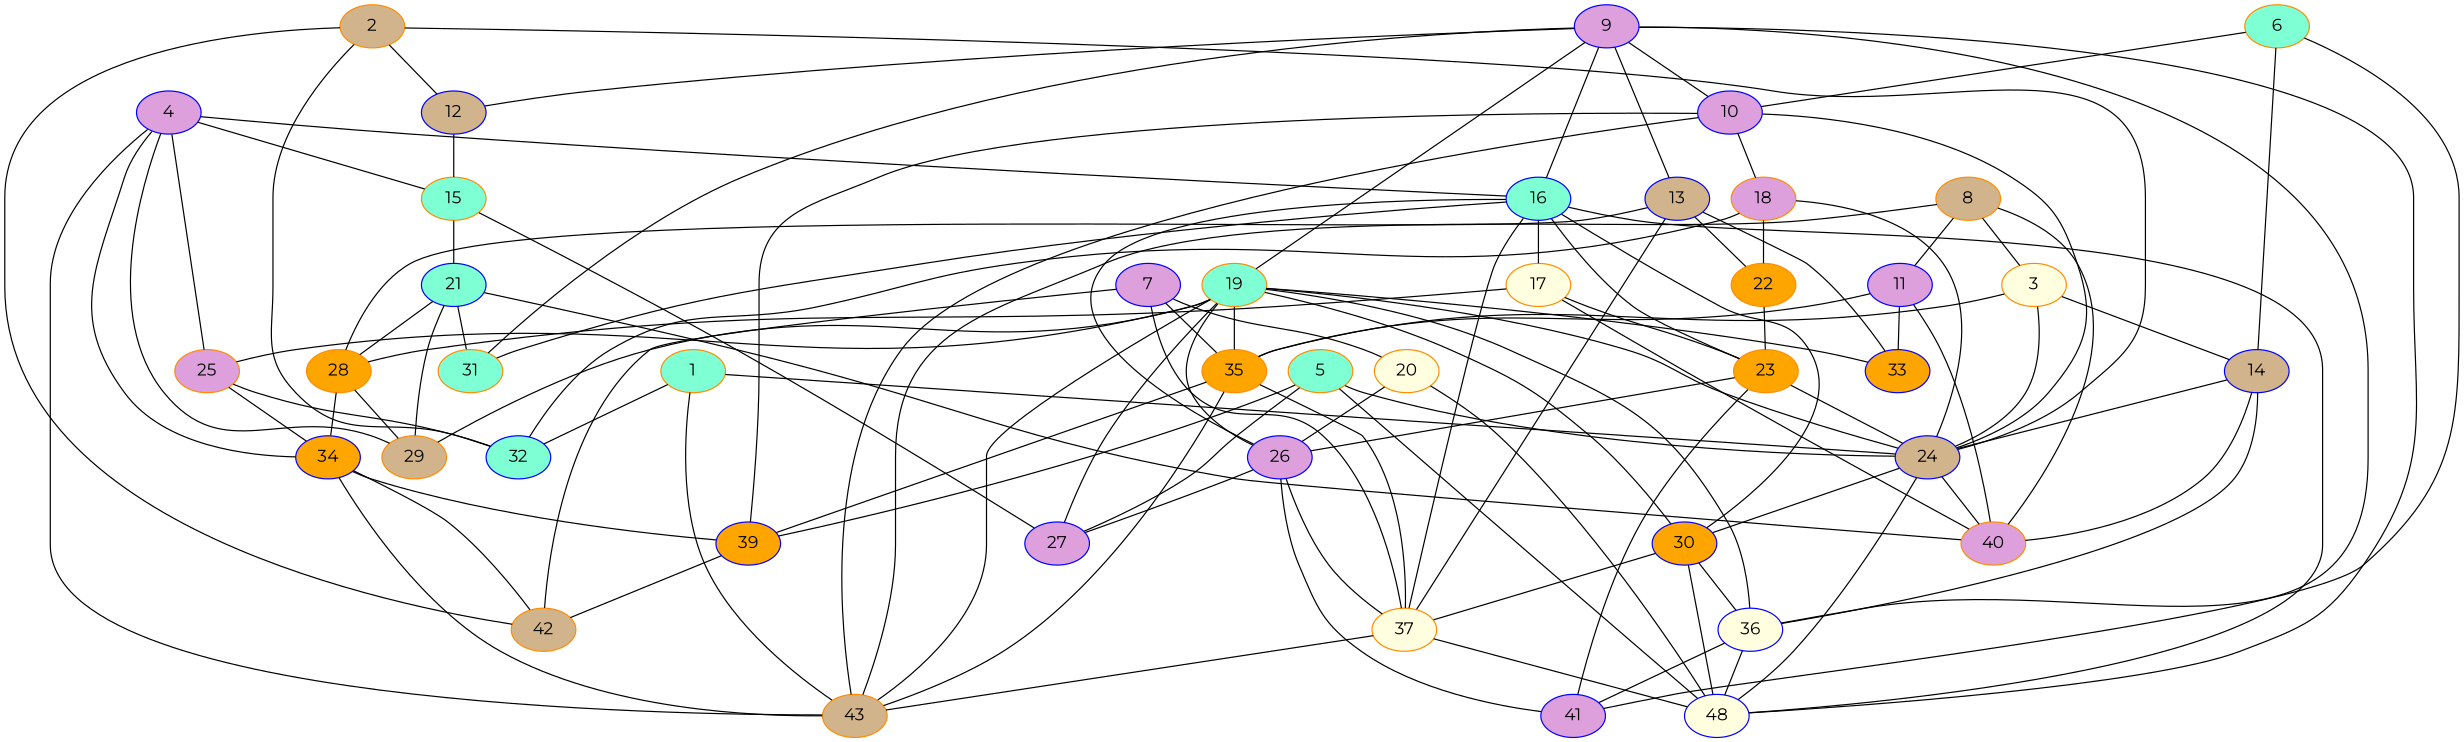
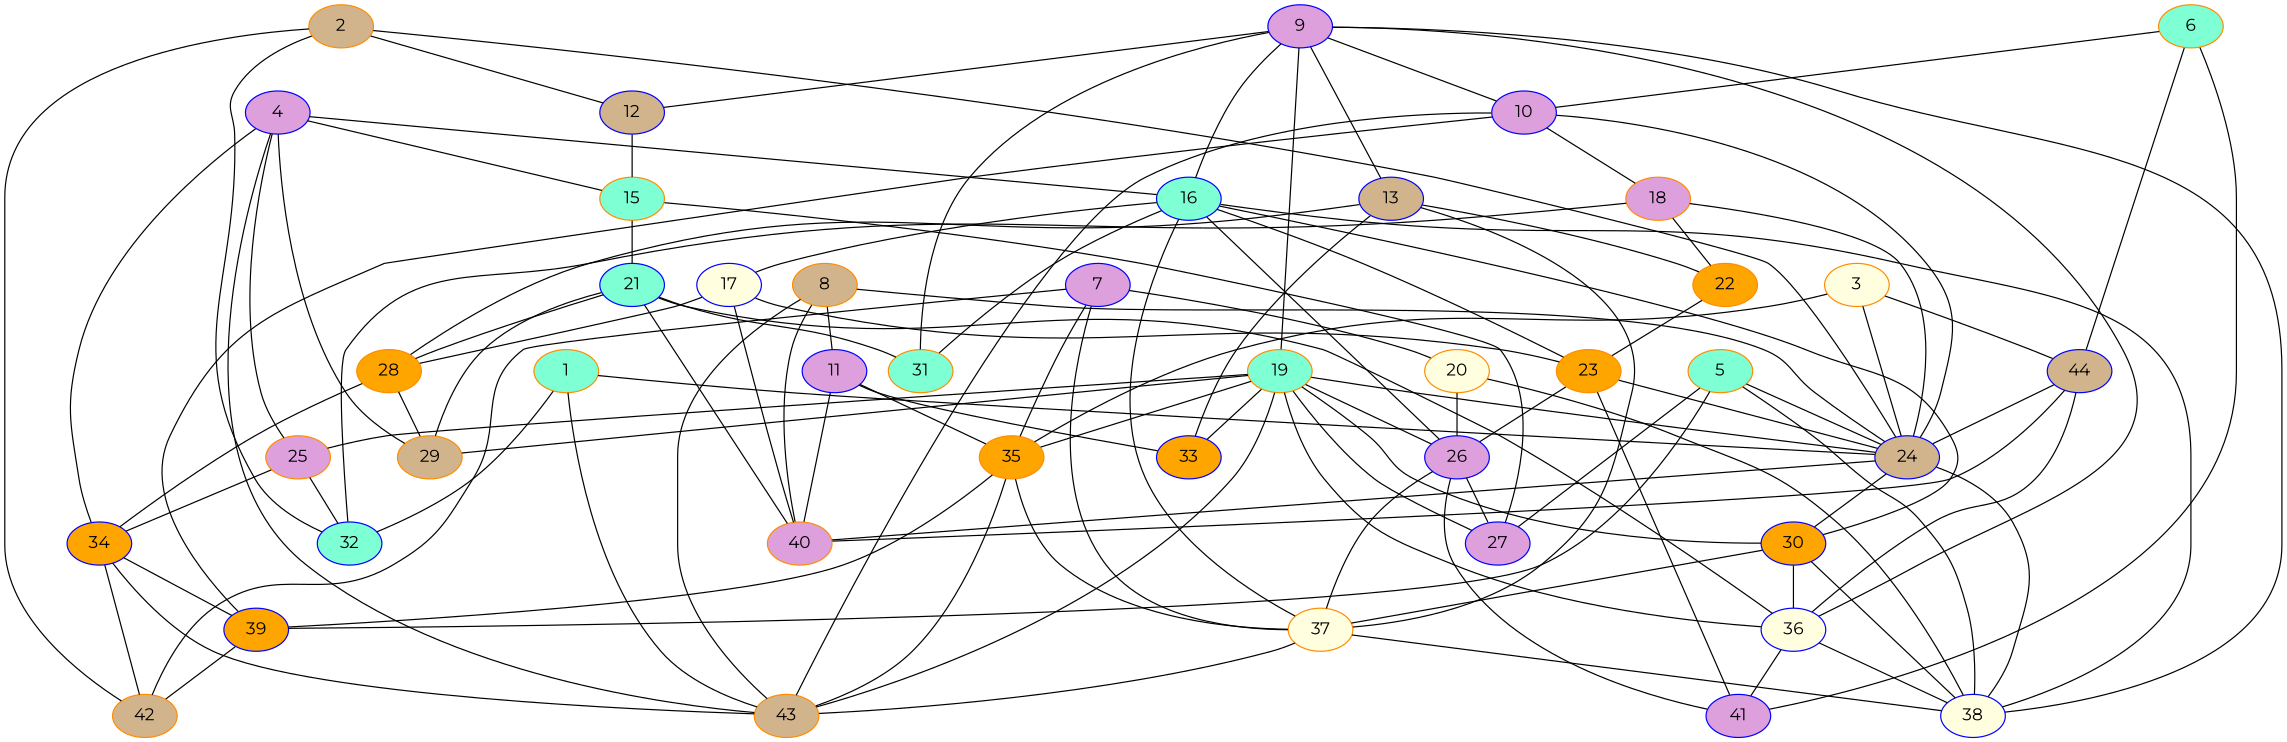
(1996, 235) -> (1415, 311)
(1538, 285) -> (729, 285)
none -> (1192, 325)
(2257, 371) -> (2080, 371)
(1717, 716) -> (1973, 716)
